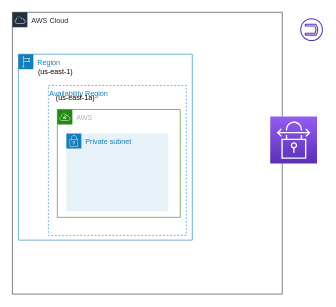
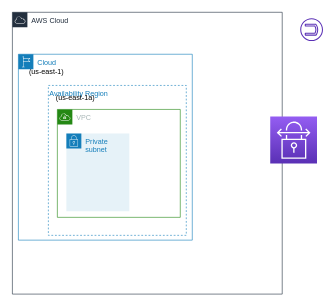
(49, 63) -> (47, 63)
(58, 72) -> (49, 72)
(83, 118) -> (83, 118)
(117, 173) -> (98, 173)
